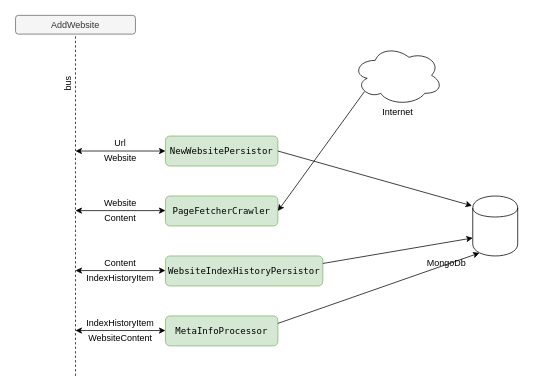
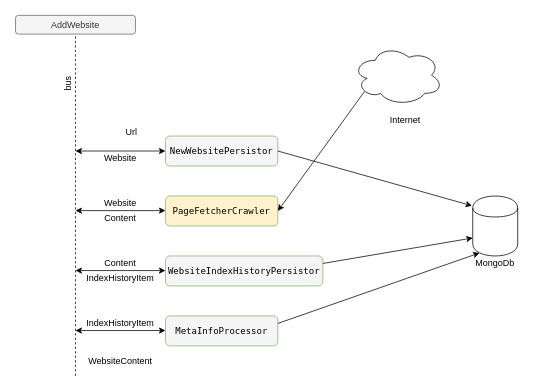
(398, 113) -> (405, 120)
(120, 144) -> (132, 132)
(222, 151) -> (222, 151)
(222, 211) -> (222, 211)
(447, 264) -> (495, 264)
(244, 271) -> (244, 271)
(222, 331) -> (222, 331)
(120, 339) -> (120, 361)
